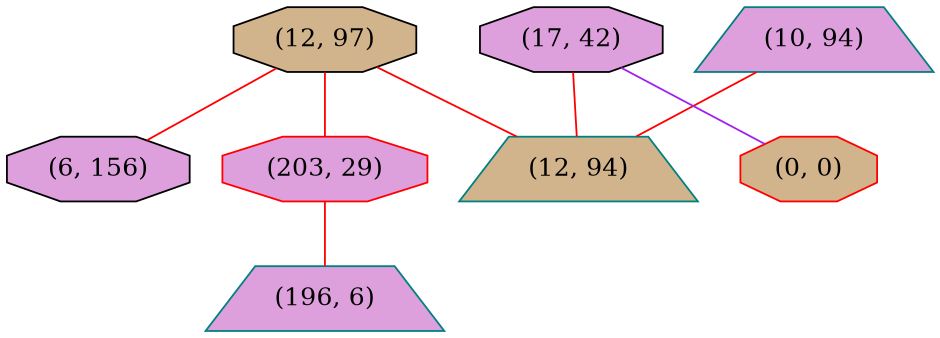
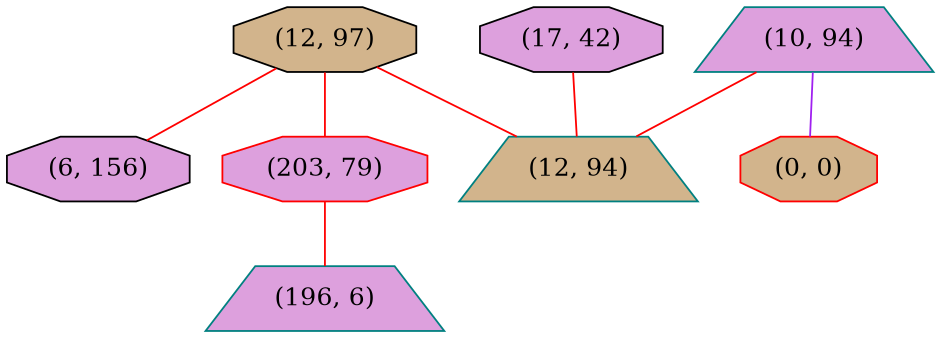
(679, 98) -> (811, 104)
(325, 169) -> (325, 169)
